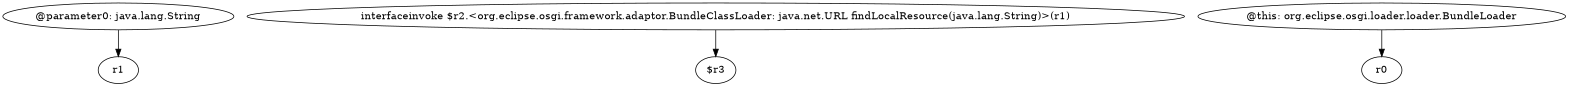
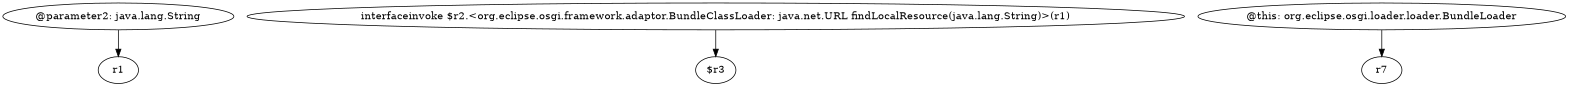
(118, 16) -> (118, 16)
(1382, 70) -> (1382, 70)
